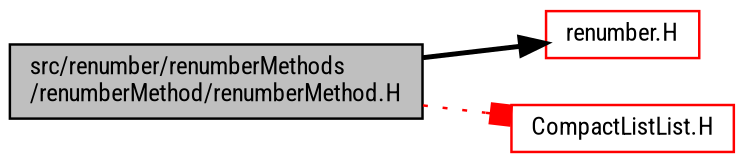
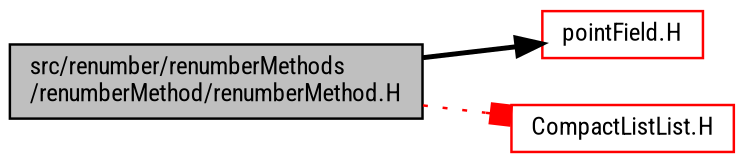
(623, 35) -> (623, 35)
